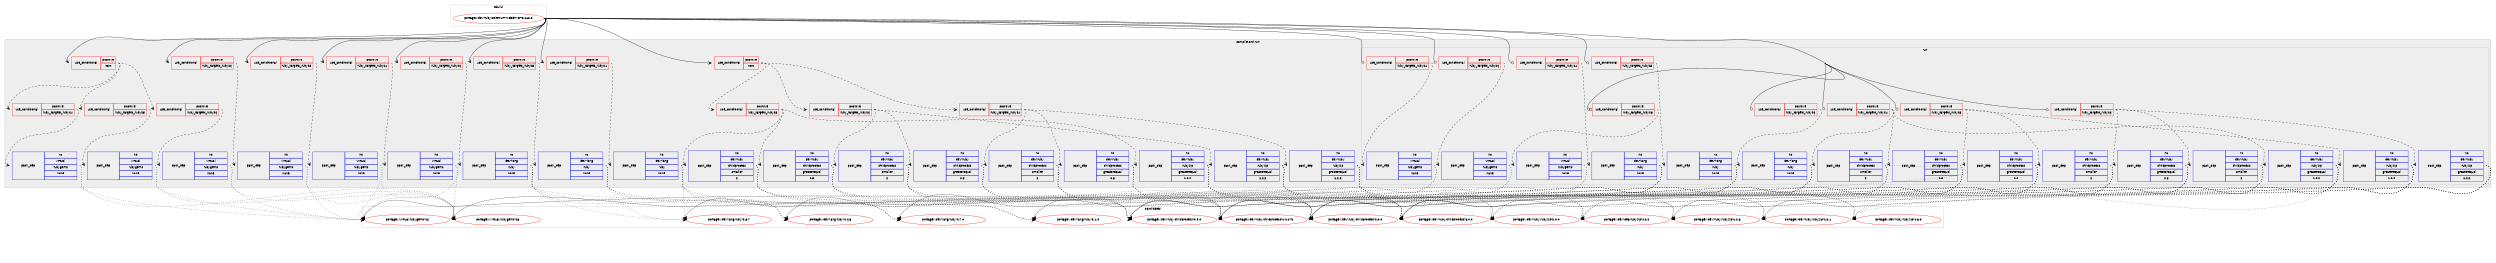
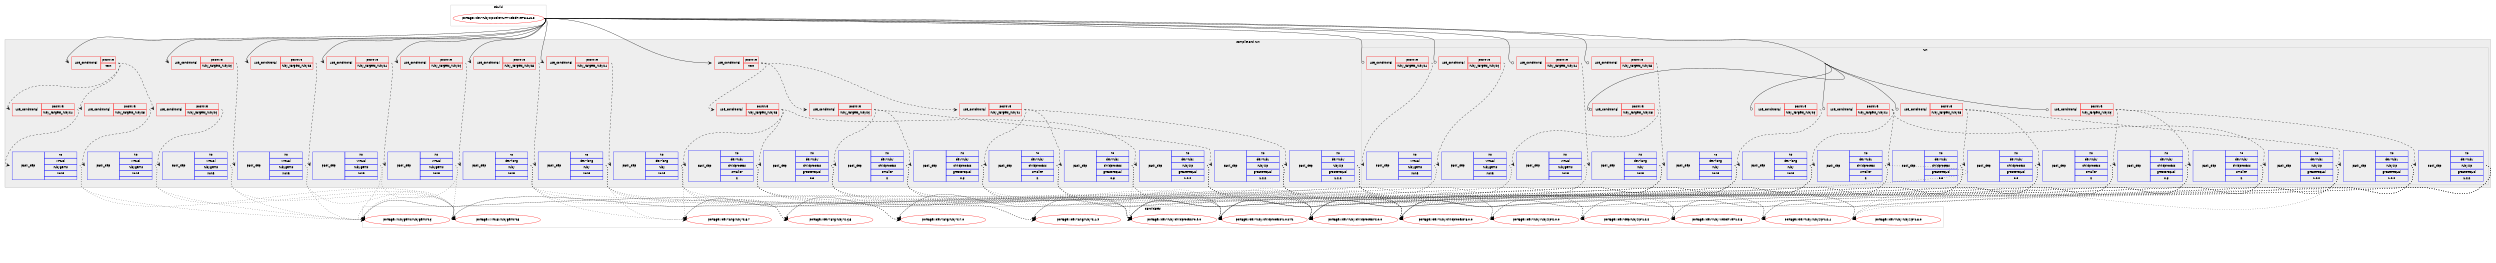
(498, 18) -> (498, 18)
(407, 220) -> (407, 220)
(1717, 220) -> (1717, 220)
